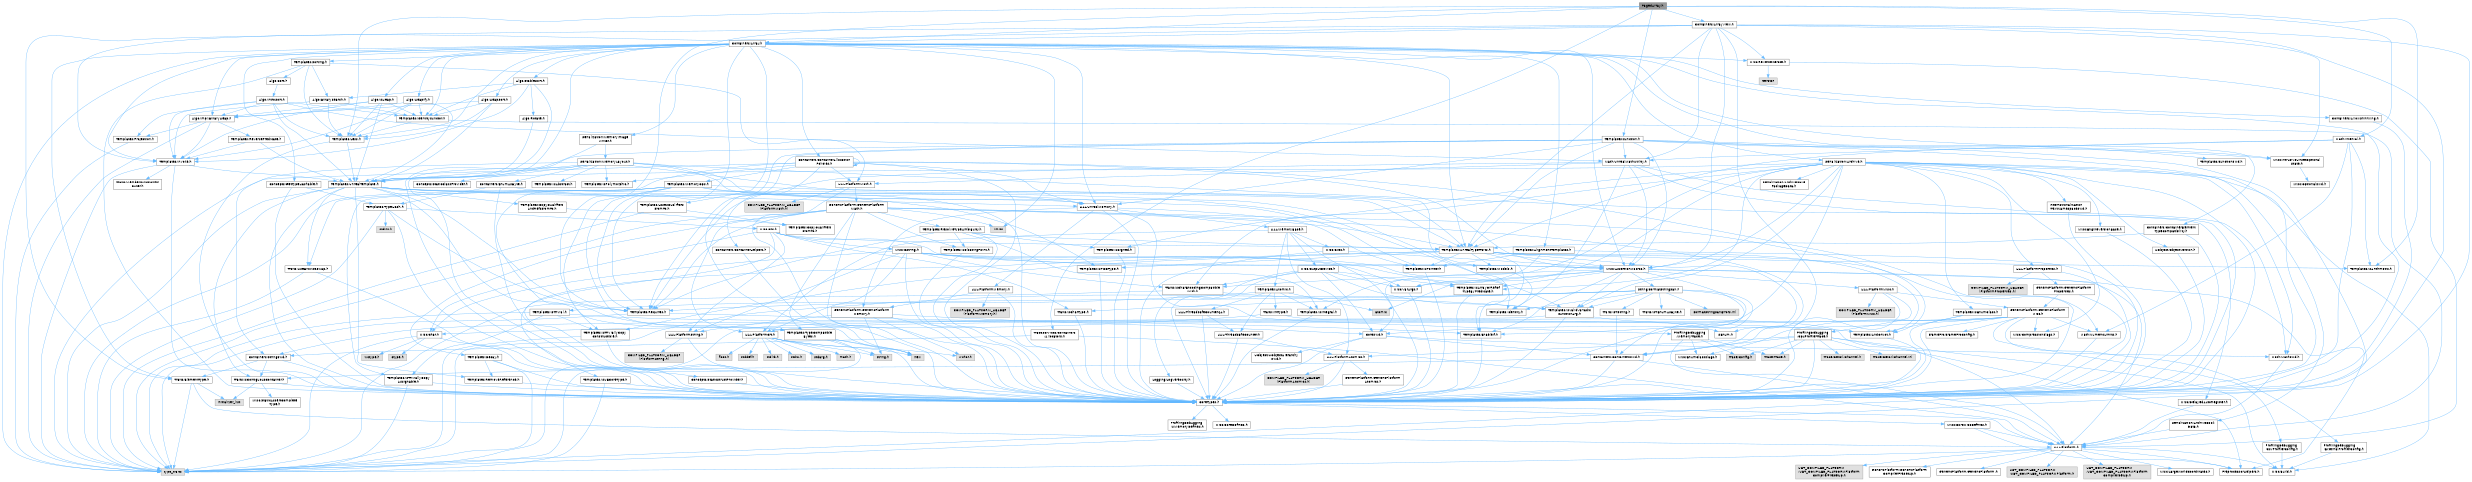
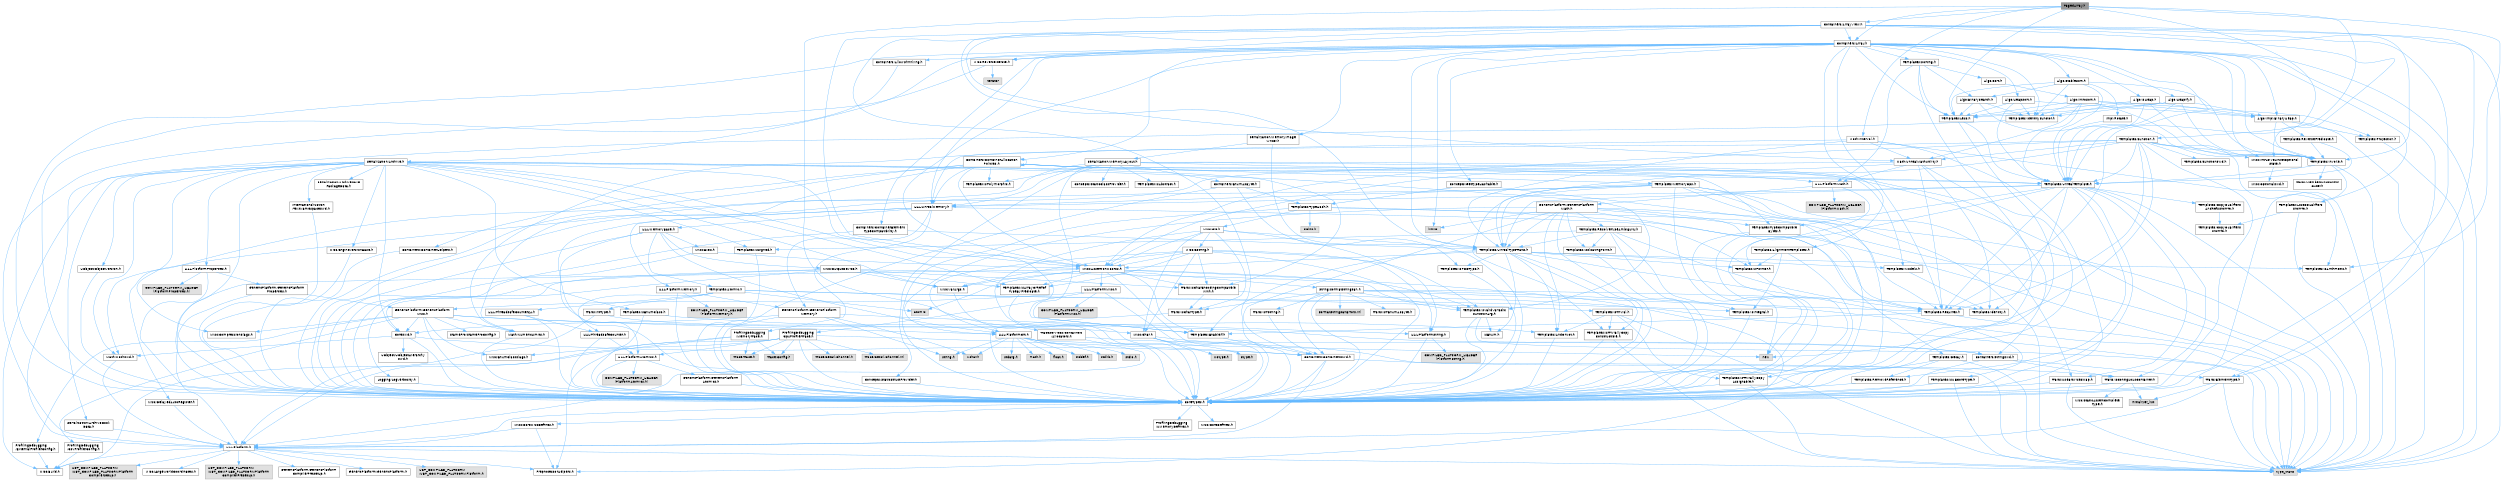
(534, 119) -> (2117, 119)
(386, 129) -> (1995, 87)
none -> (2235, 150)
(1383, 300) -> (1197, 302)
(849, 346) -> none
